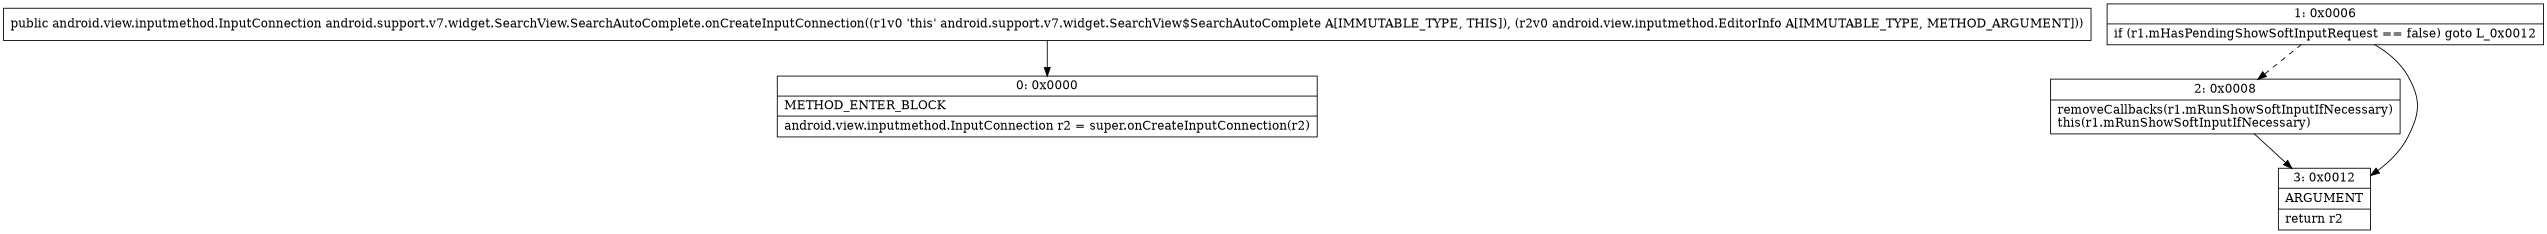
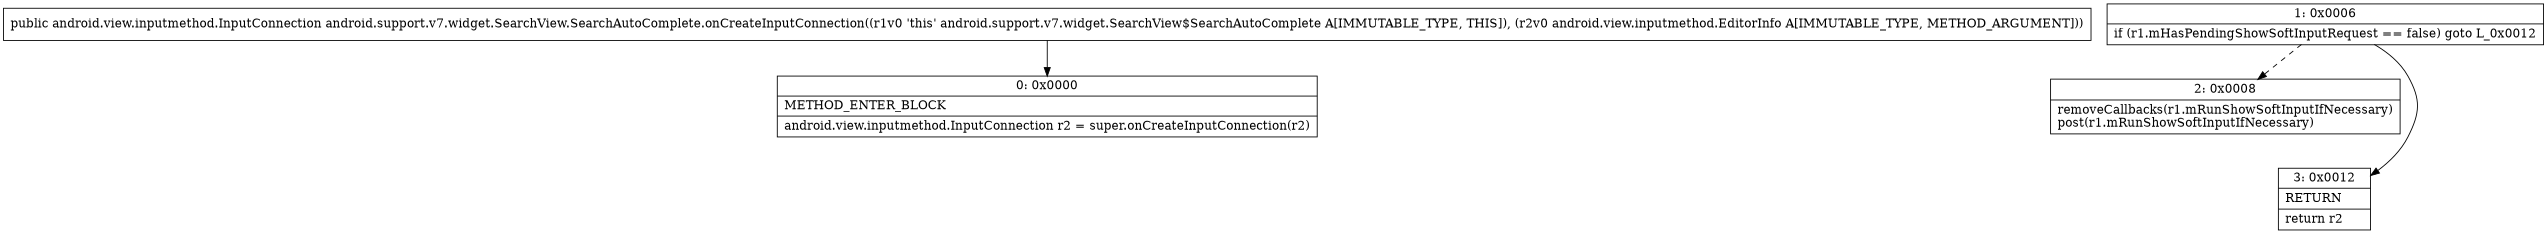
(2184, 123) -> (2186, 123)
(2270, 148) -> none
(2324, 198) -> (2314, 198)
